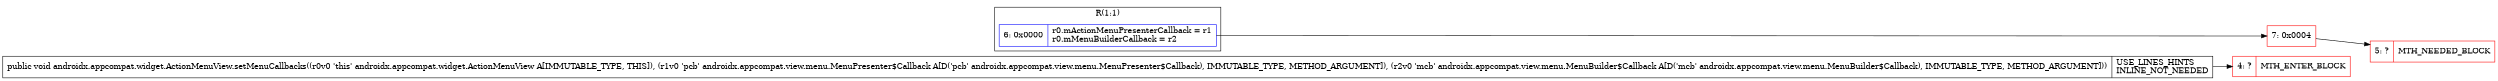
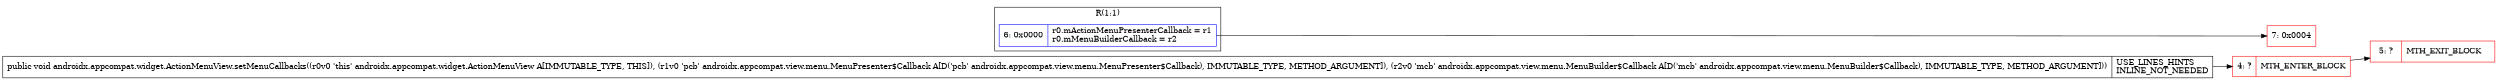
(2340, 41) -> (2357, 60)
(2444, 51) -> (2444, 51)
